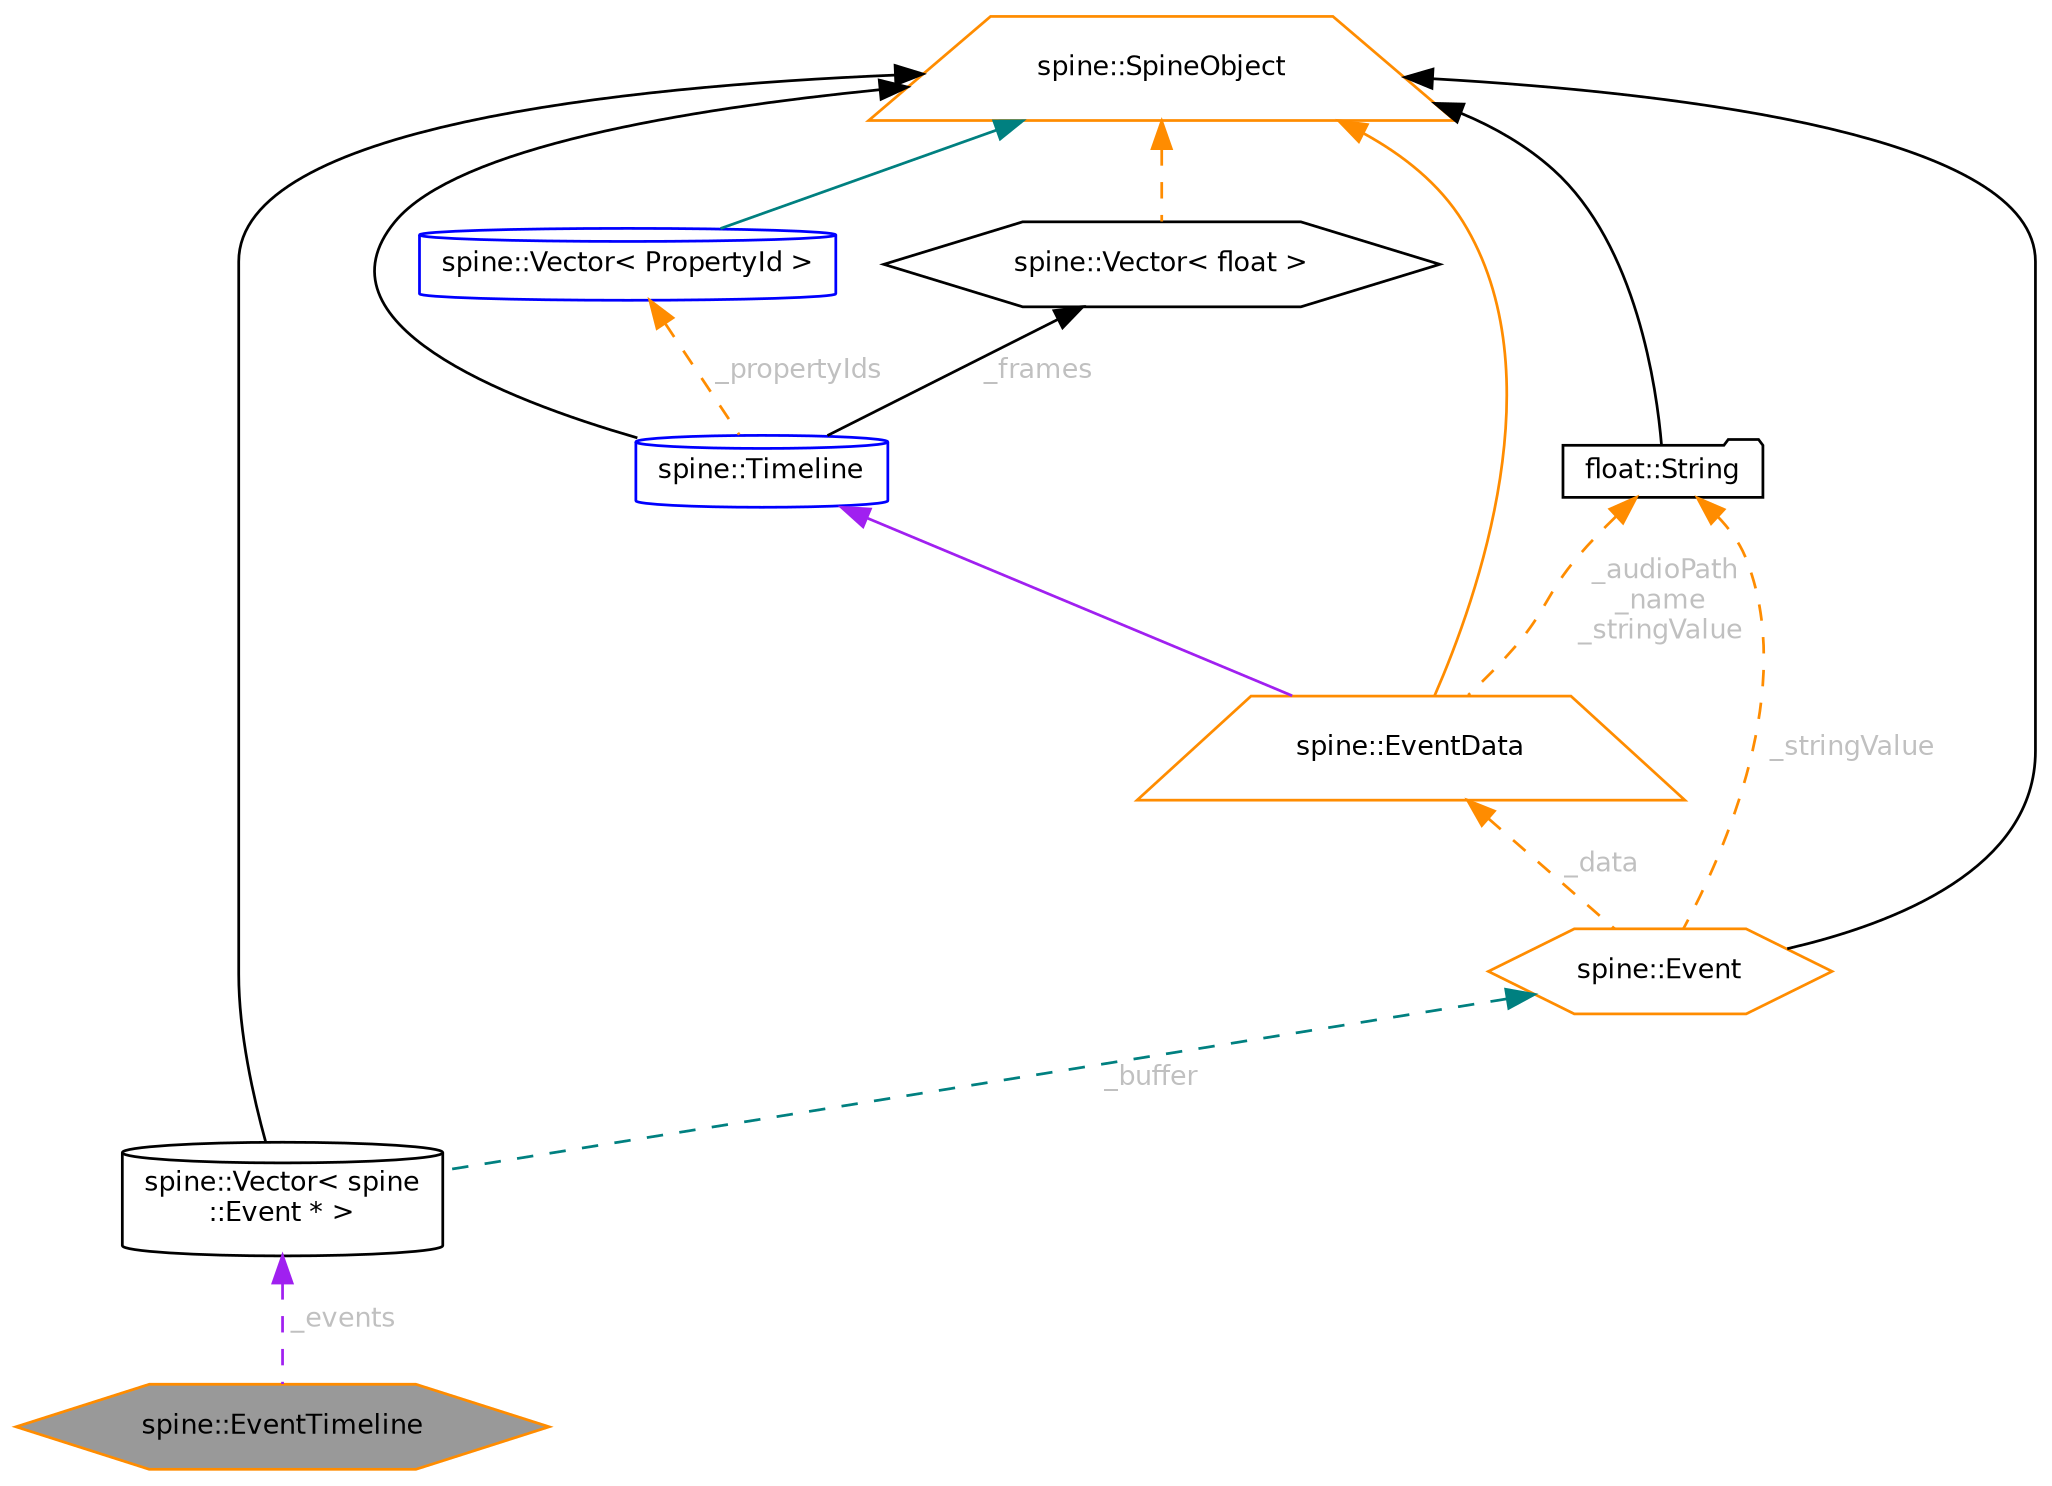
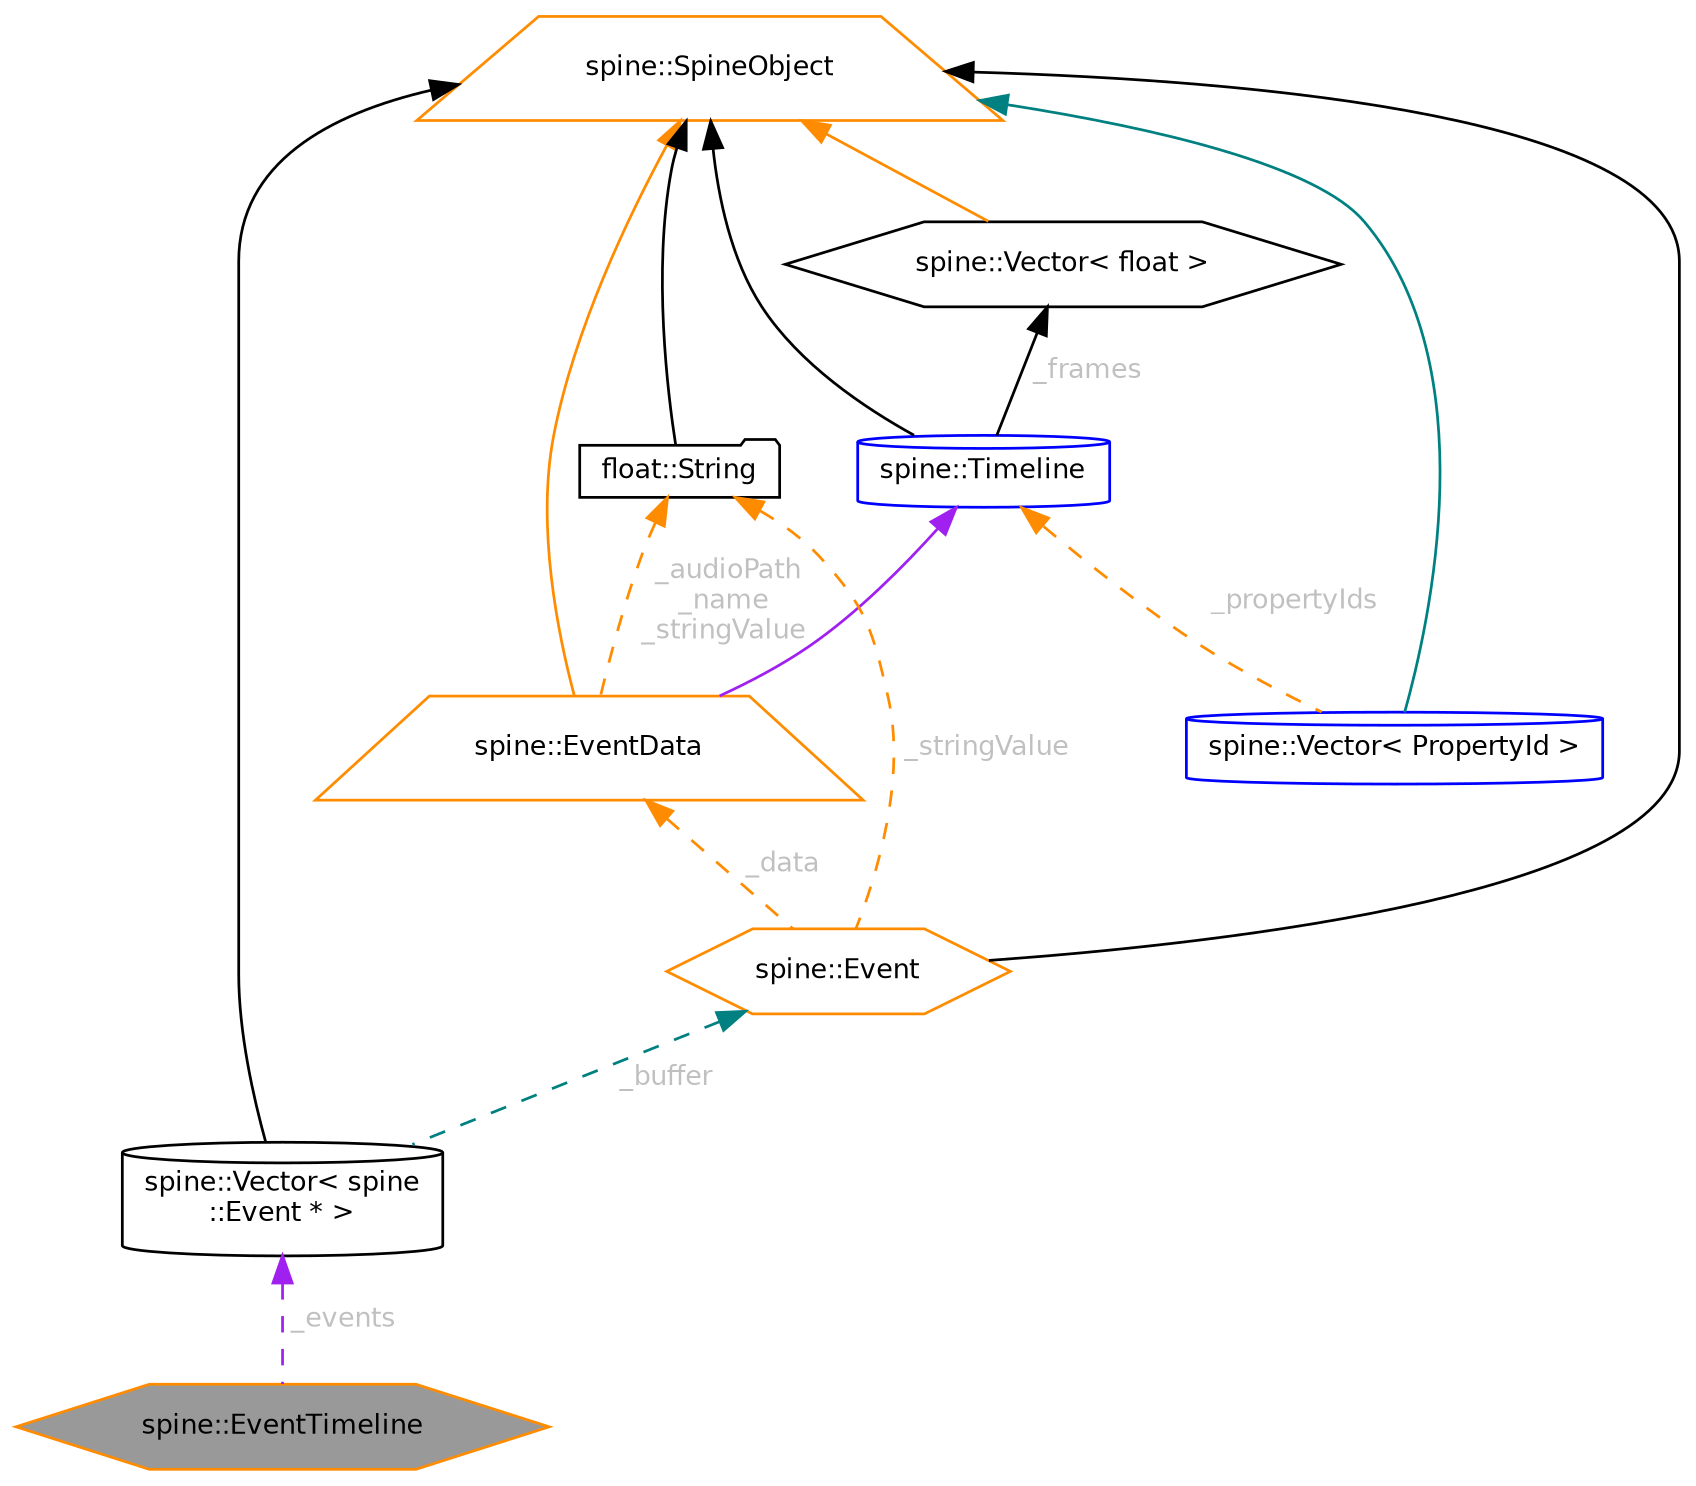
(1162, 185) -> (907, 178)
(702, 379) -> (1176, 629)
